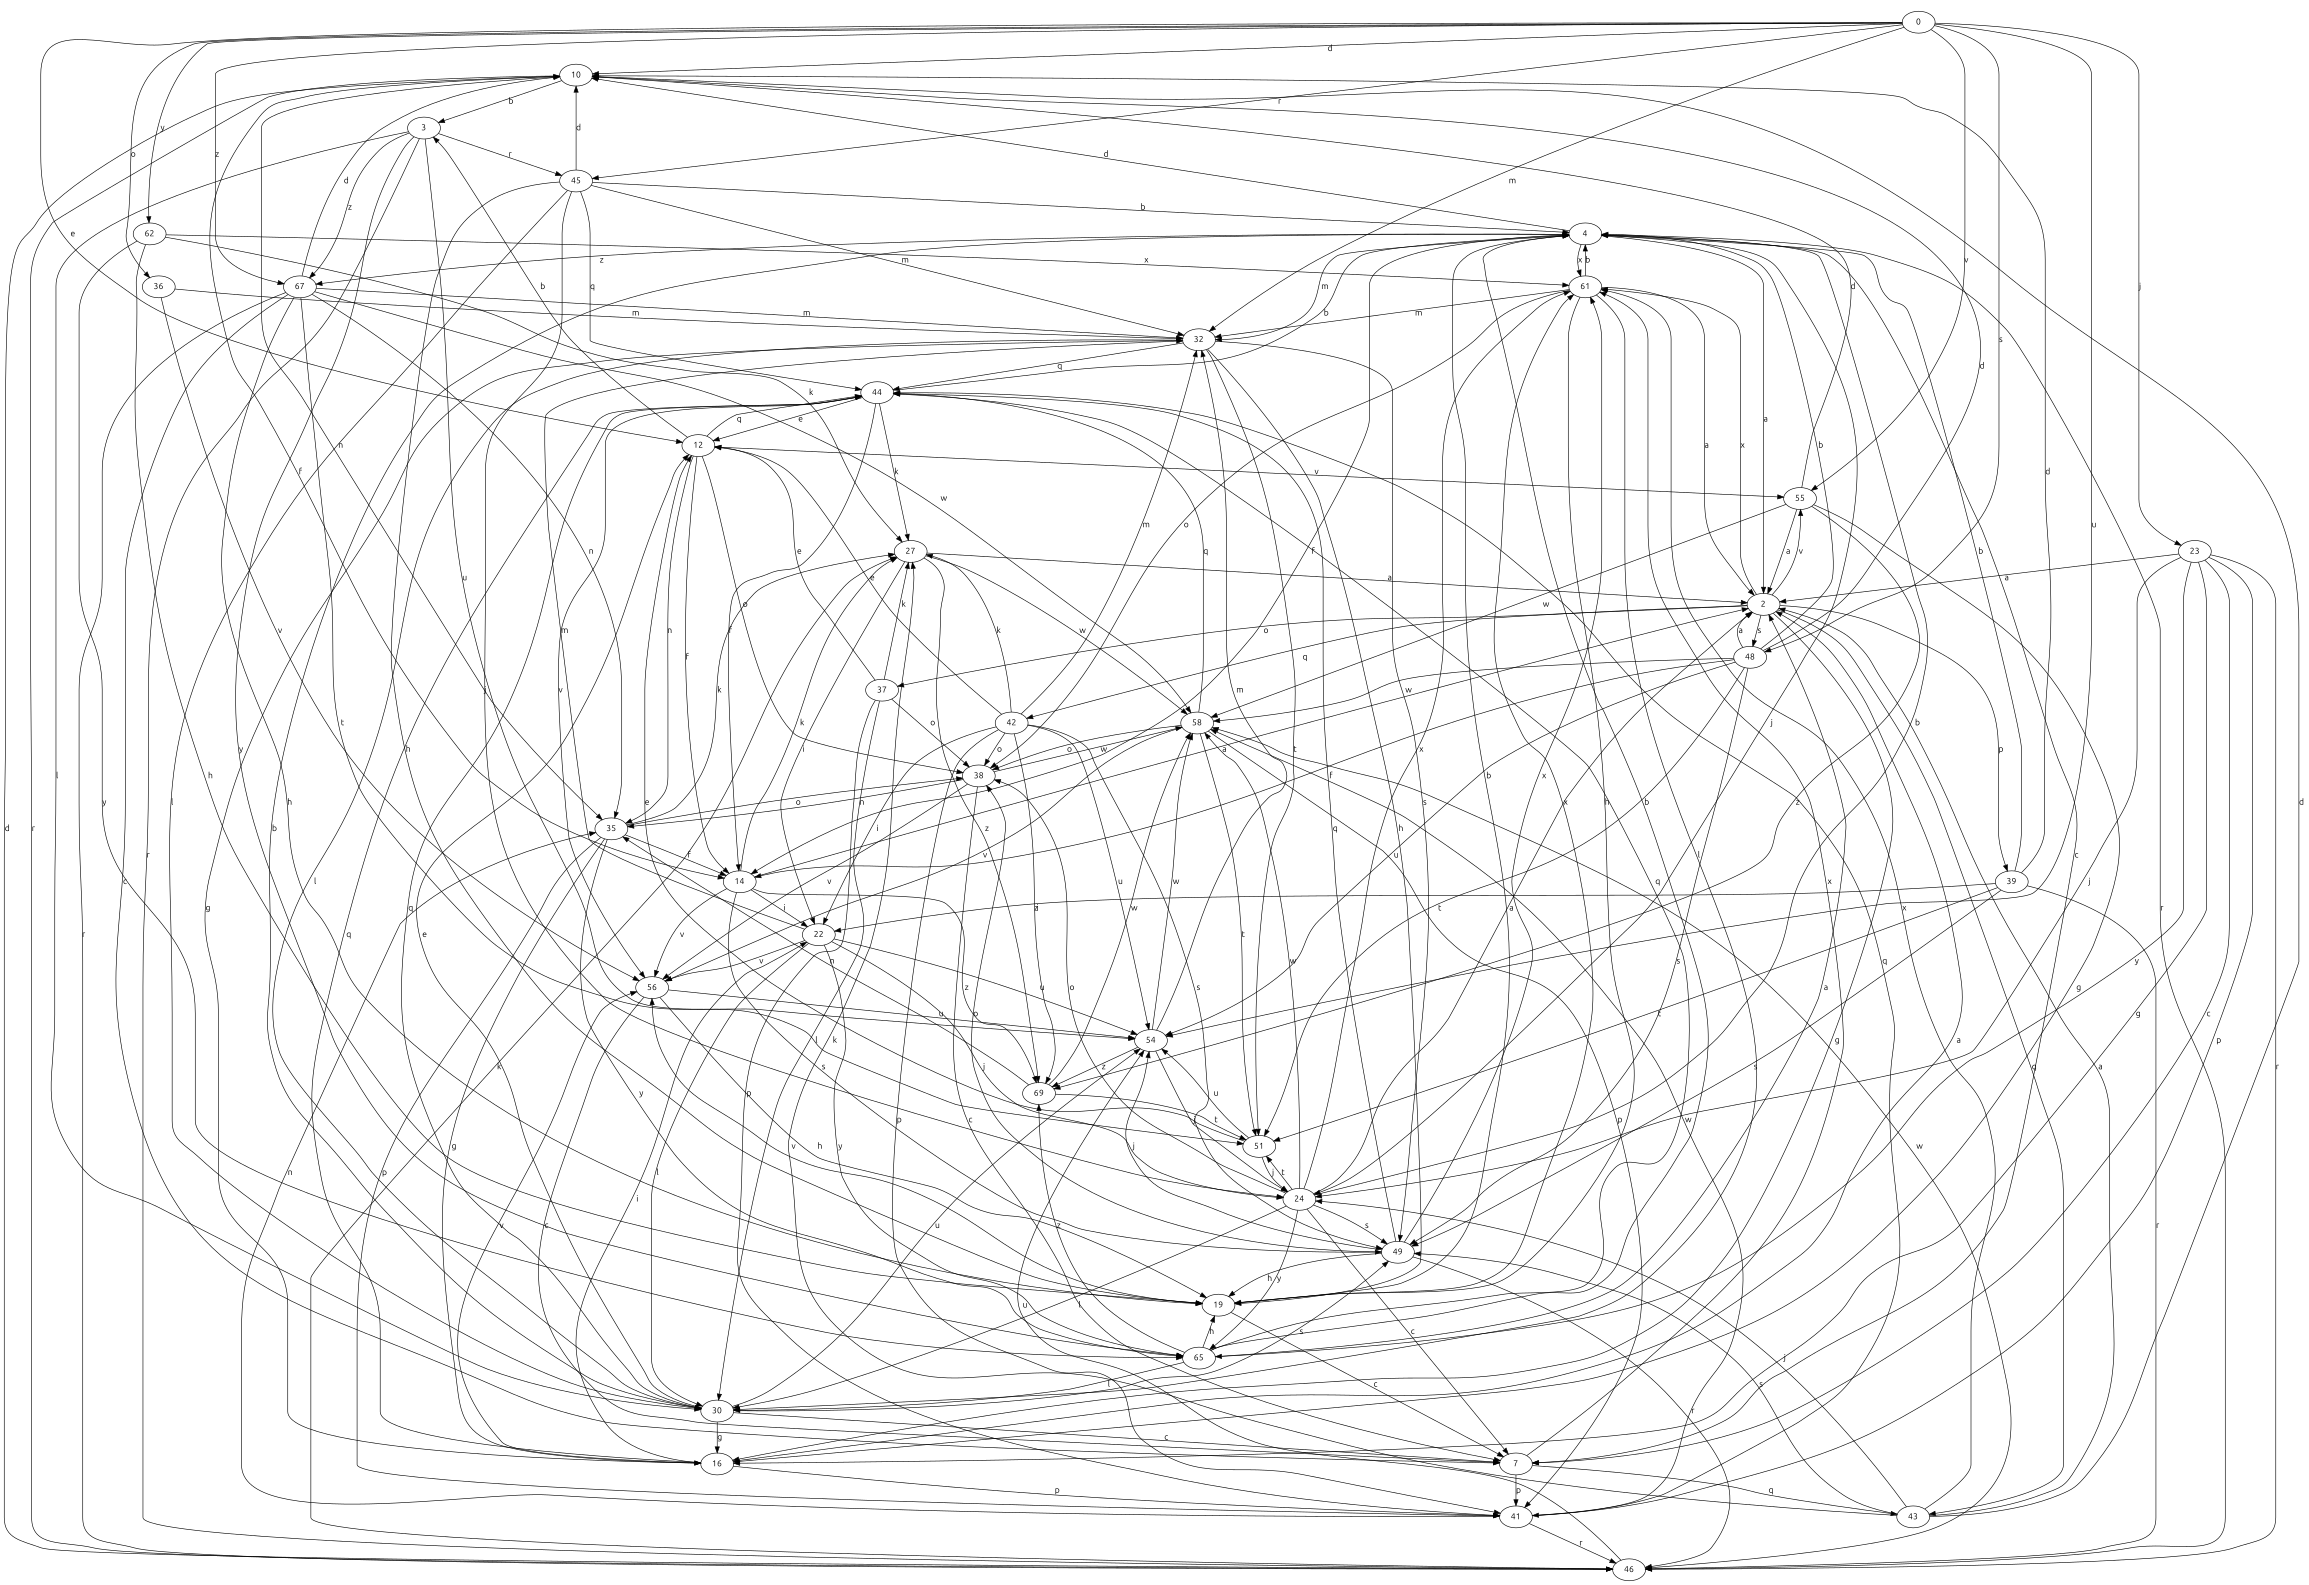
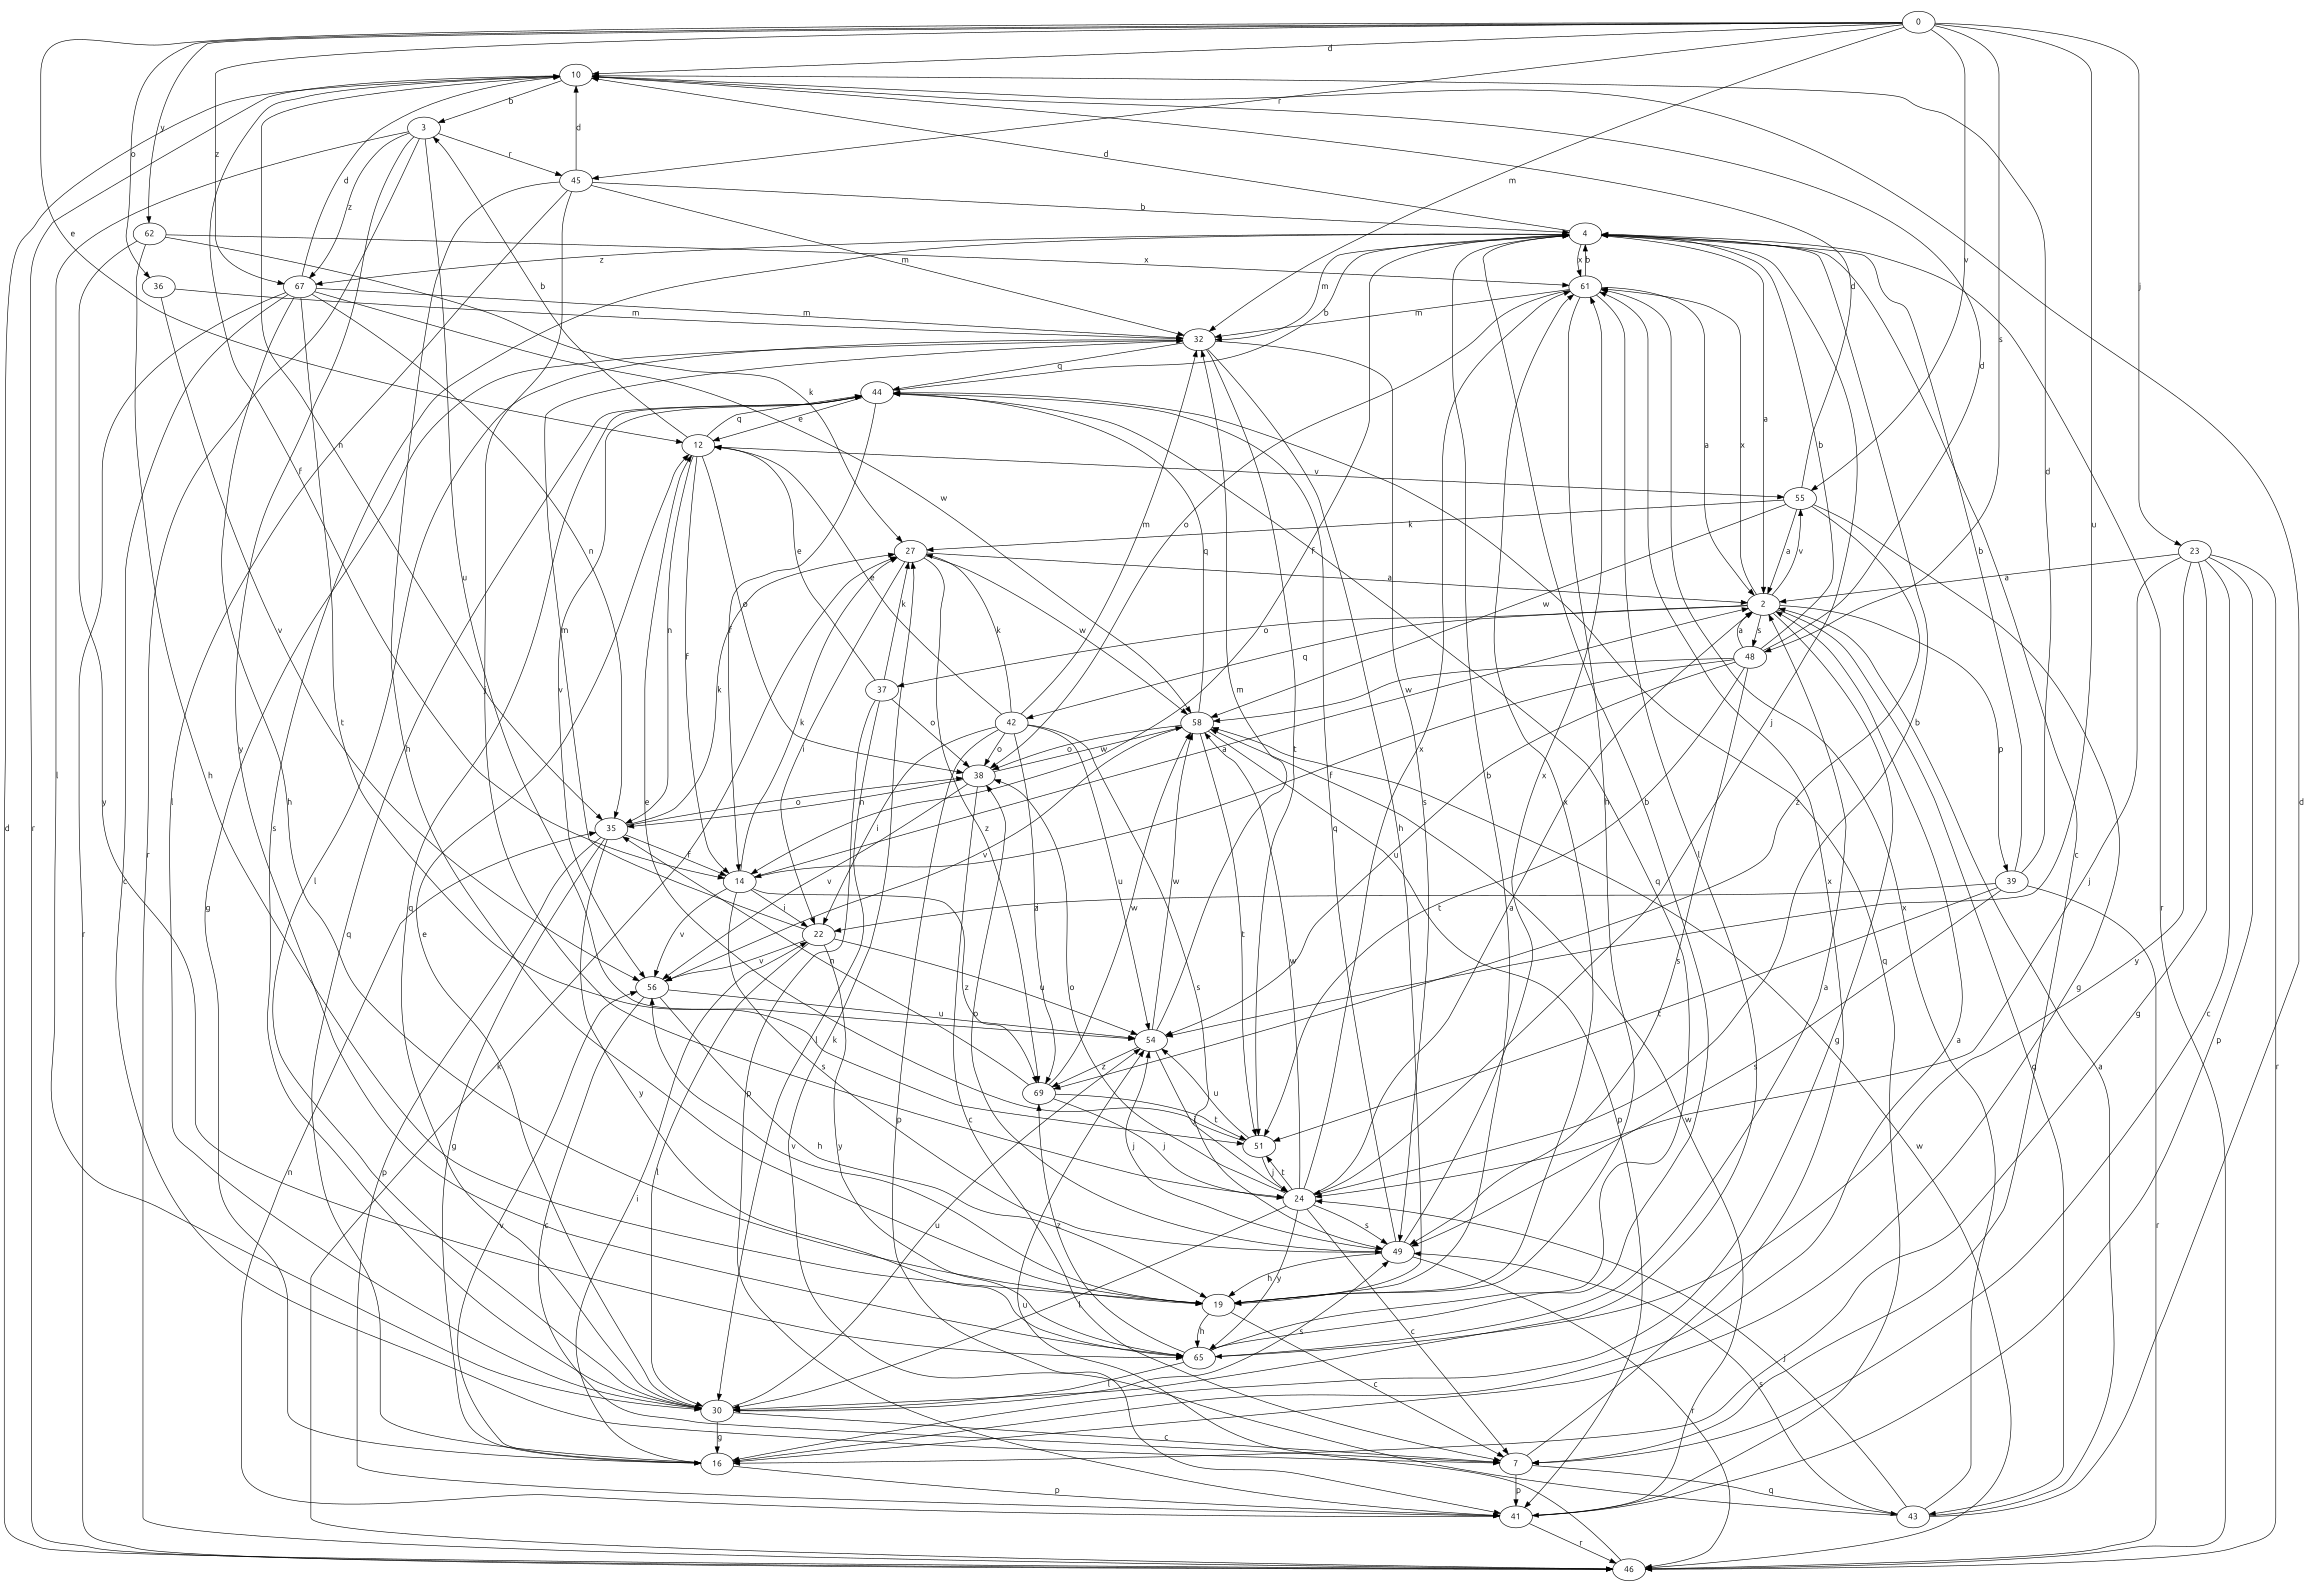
(638, 352) -> none
(893, 469) -> (1358, 525)
(275, 829) -> (275, 829)
(1045, 1114) -> (1162, 1156)
(1208, 1335) -> (1200, 1326)
